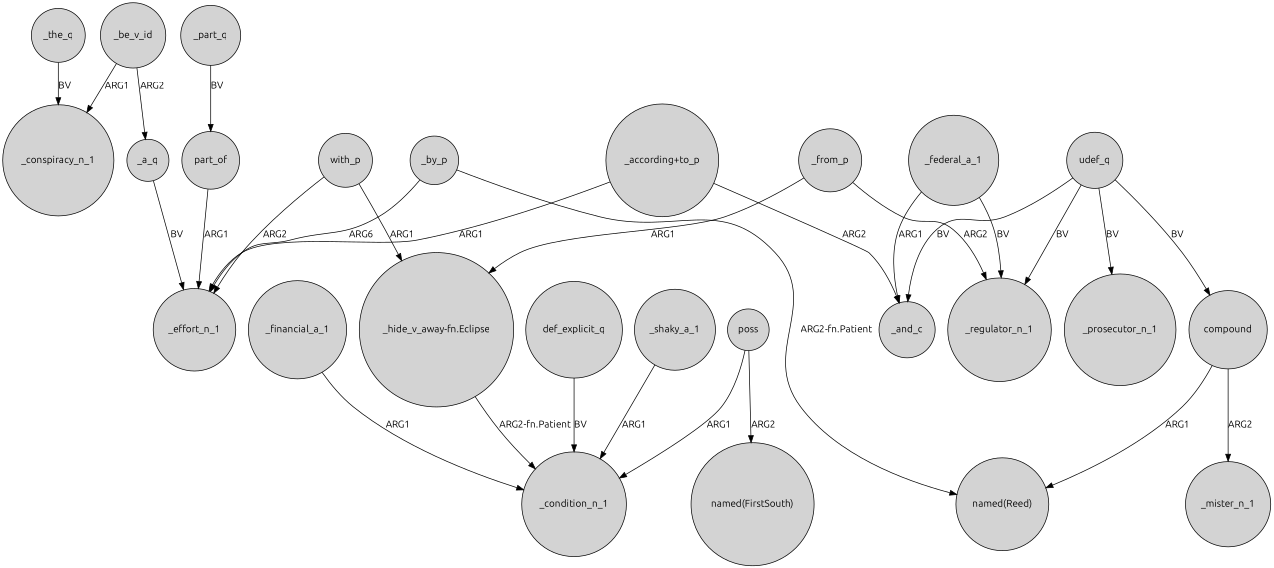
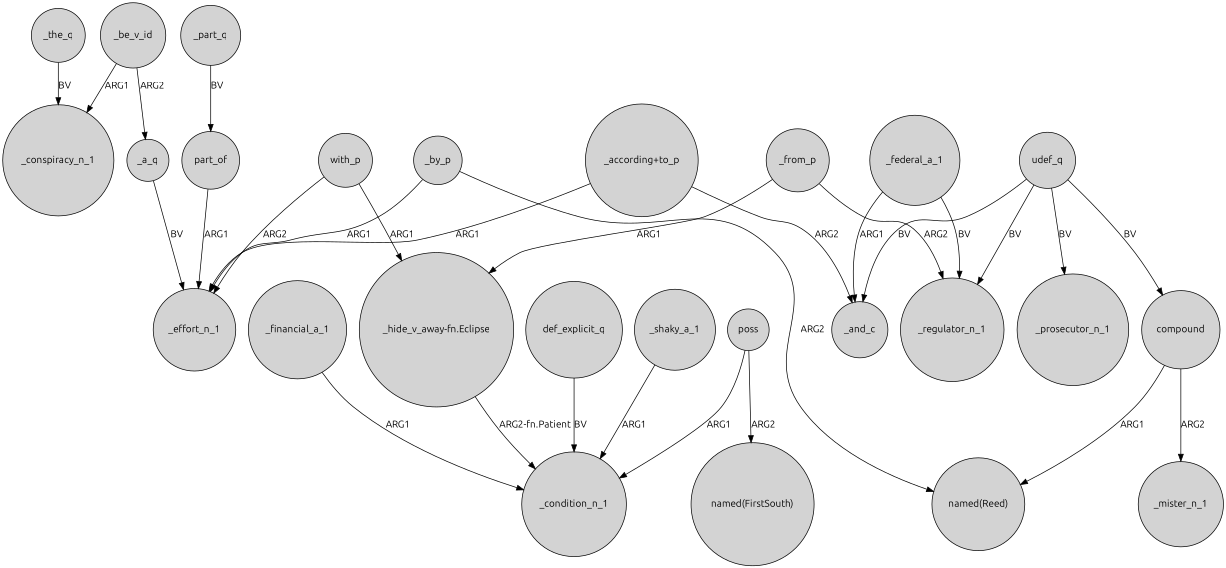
(361, 235) -> (359, 235)
(837, 330) -> (813, 330)
